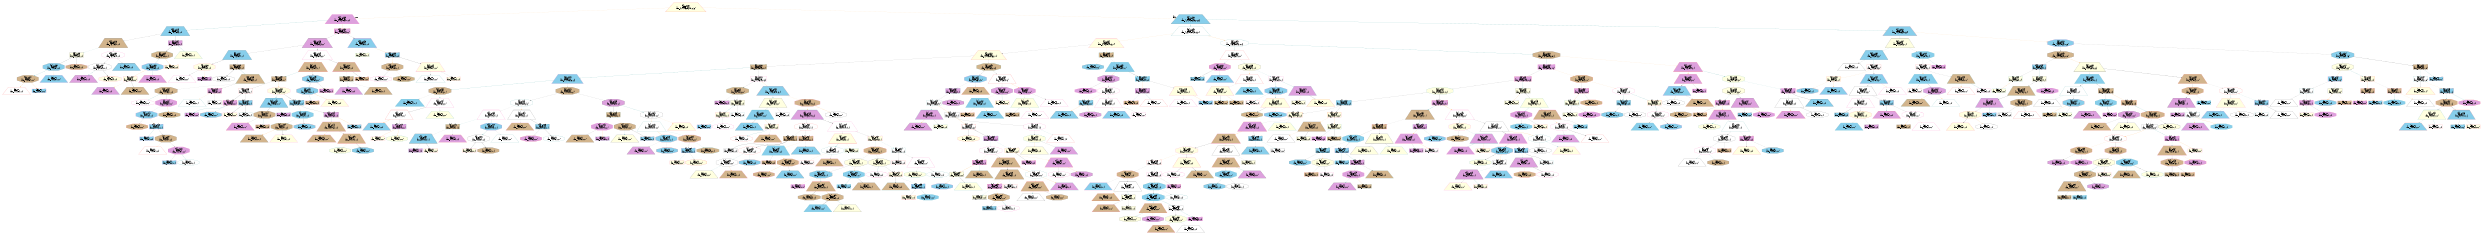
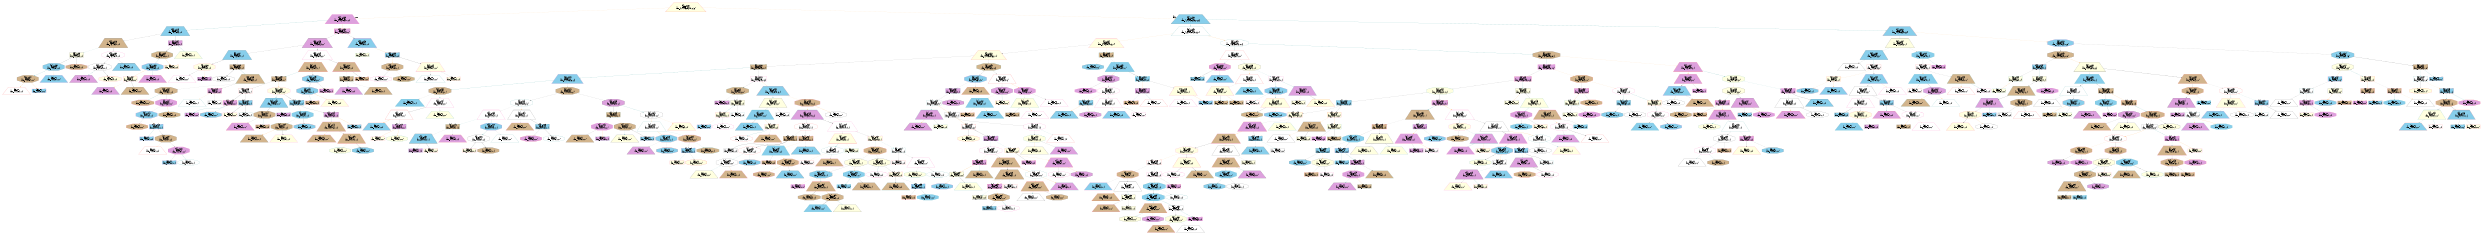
(2420, 91) -> (2420, 91)
(143, 103) -> (143, 103)
(2345, 103) -> (2345, 103)
(909, 197) -> (909, 197)
